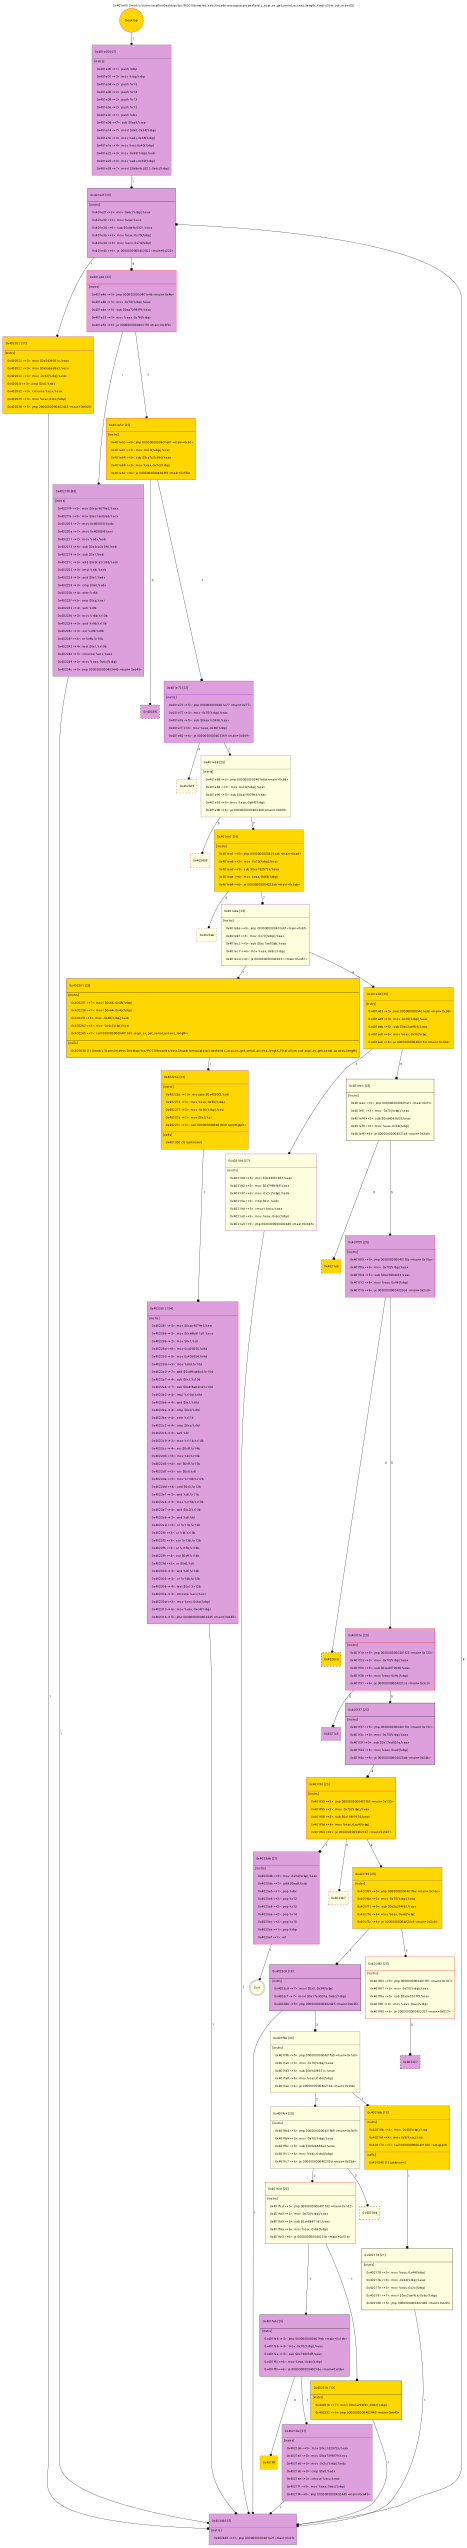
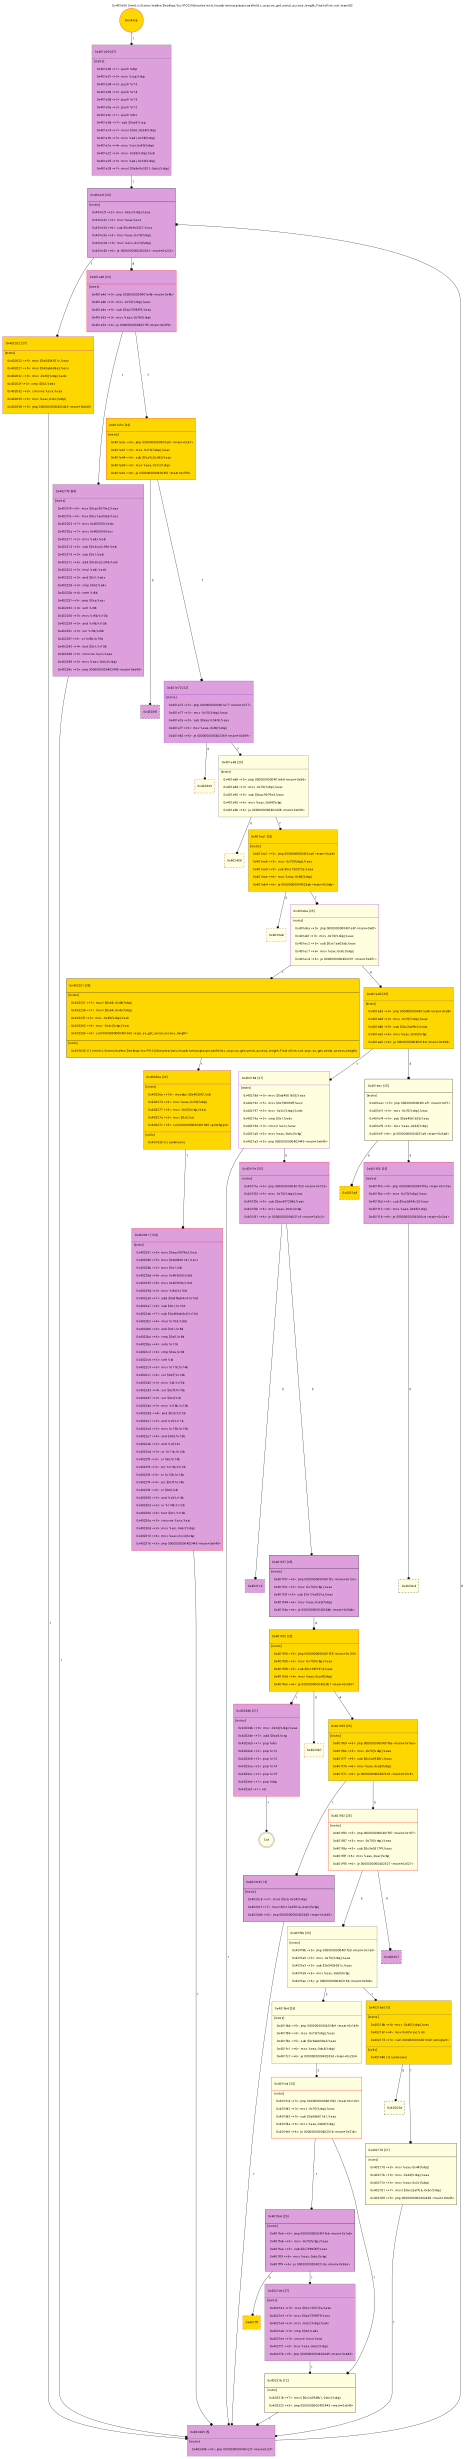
(390, 1462) -> (284, 1154)
(331, 1659) -> (409, 1586)
(315, 2020) -> (353, 1897)
(360, 2185) -> (399, 2082)
(356, 2400) -> (310, 2393)
(278, 2507) -> (310, 2366)
